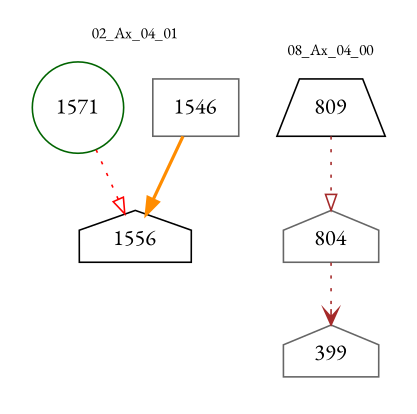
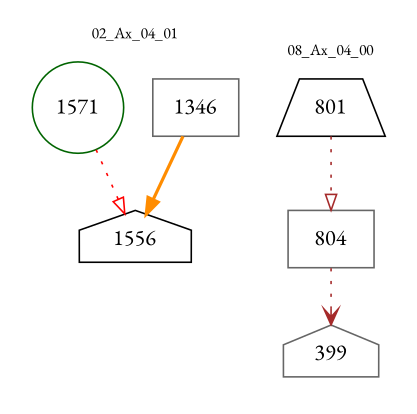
(196, 108) -> (196, 108)
(331, 108) -> (331, 108)
(331, 239) -> (331, 239)
